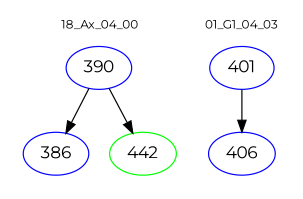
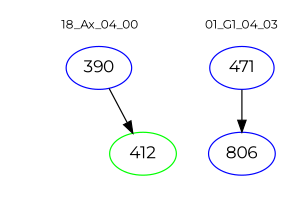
(242, 68) -> (242, 68)
(56, 154) -> none
(143, 154) -> (143, 154)
(242, 154) -> (242, 154)
